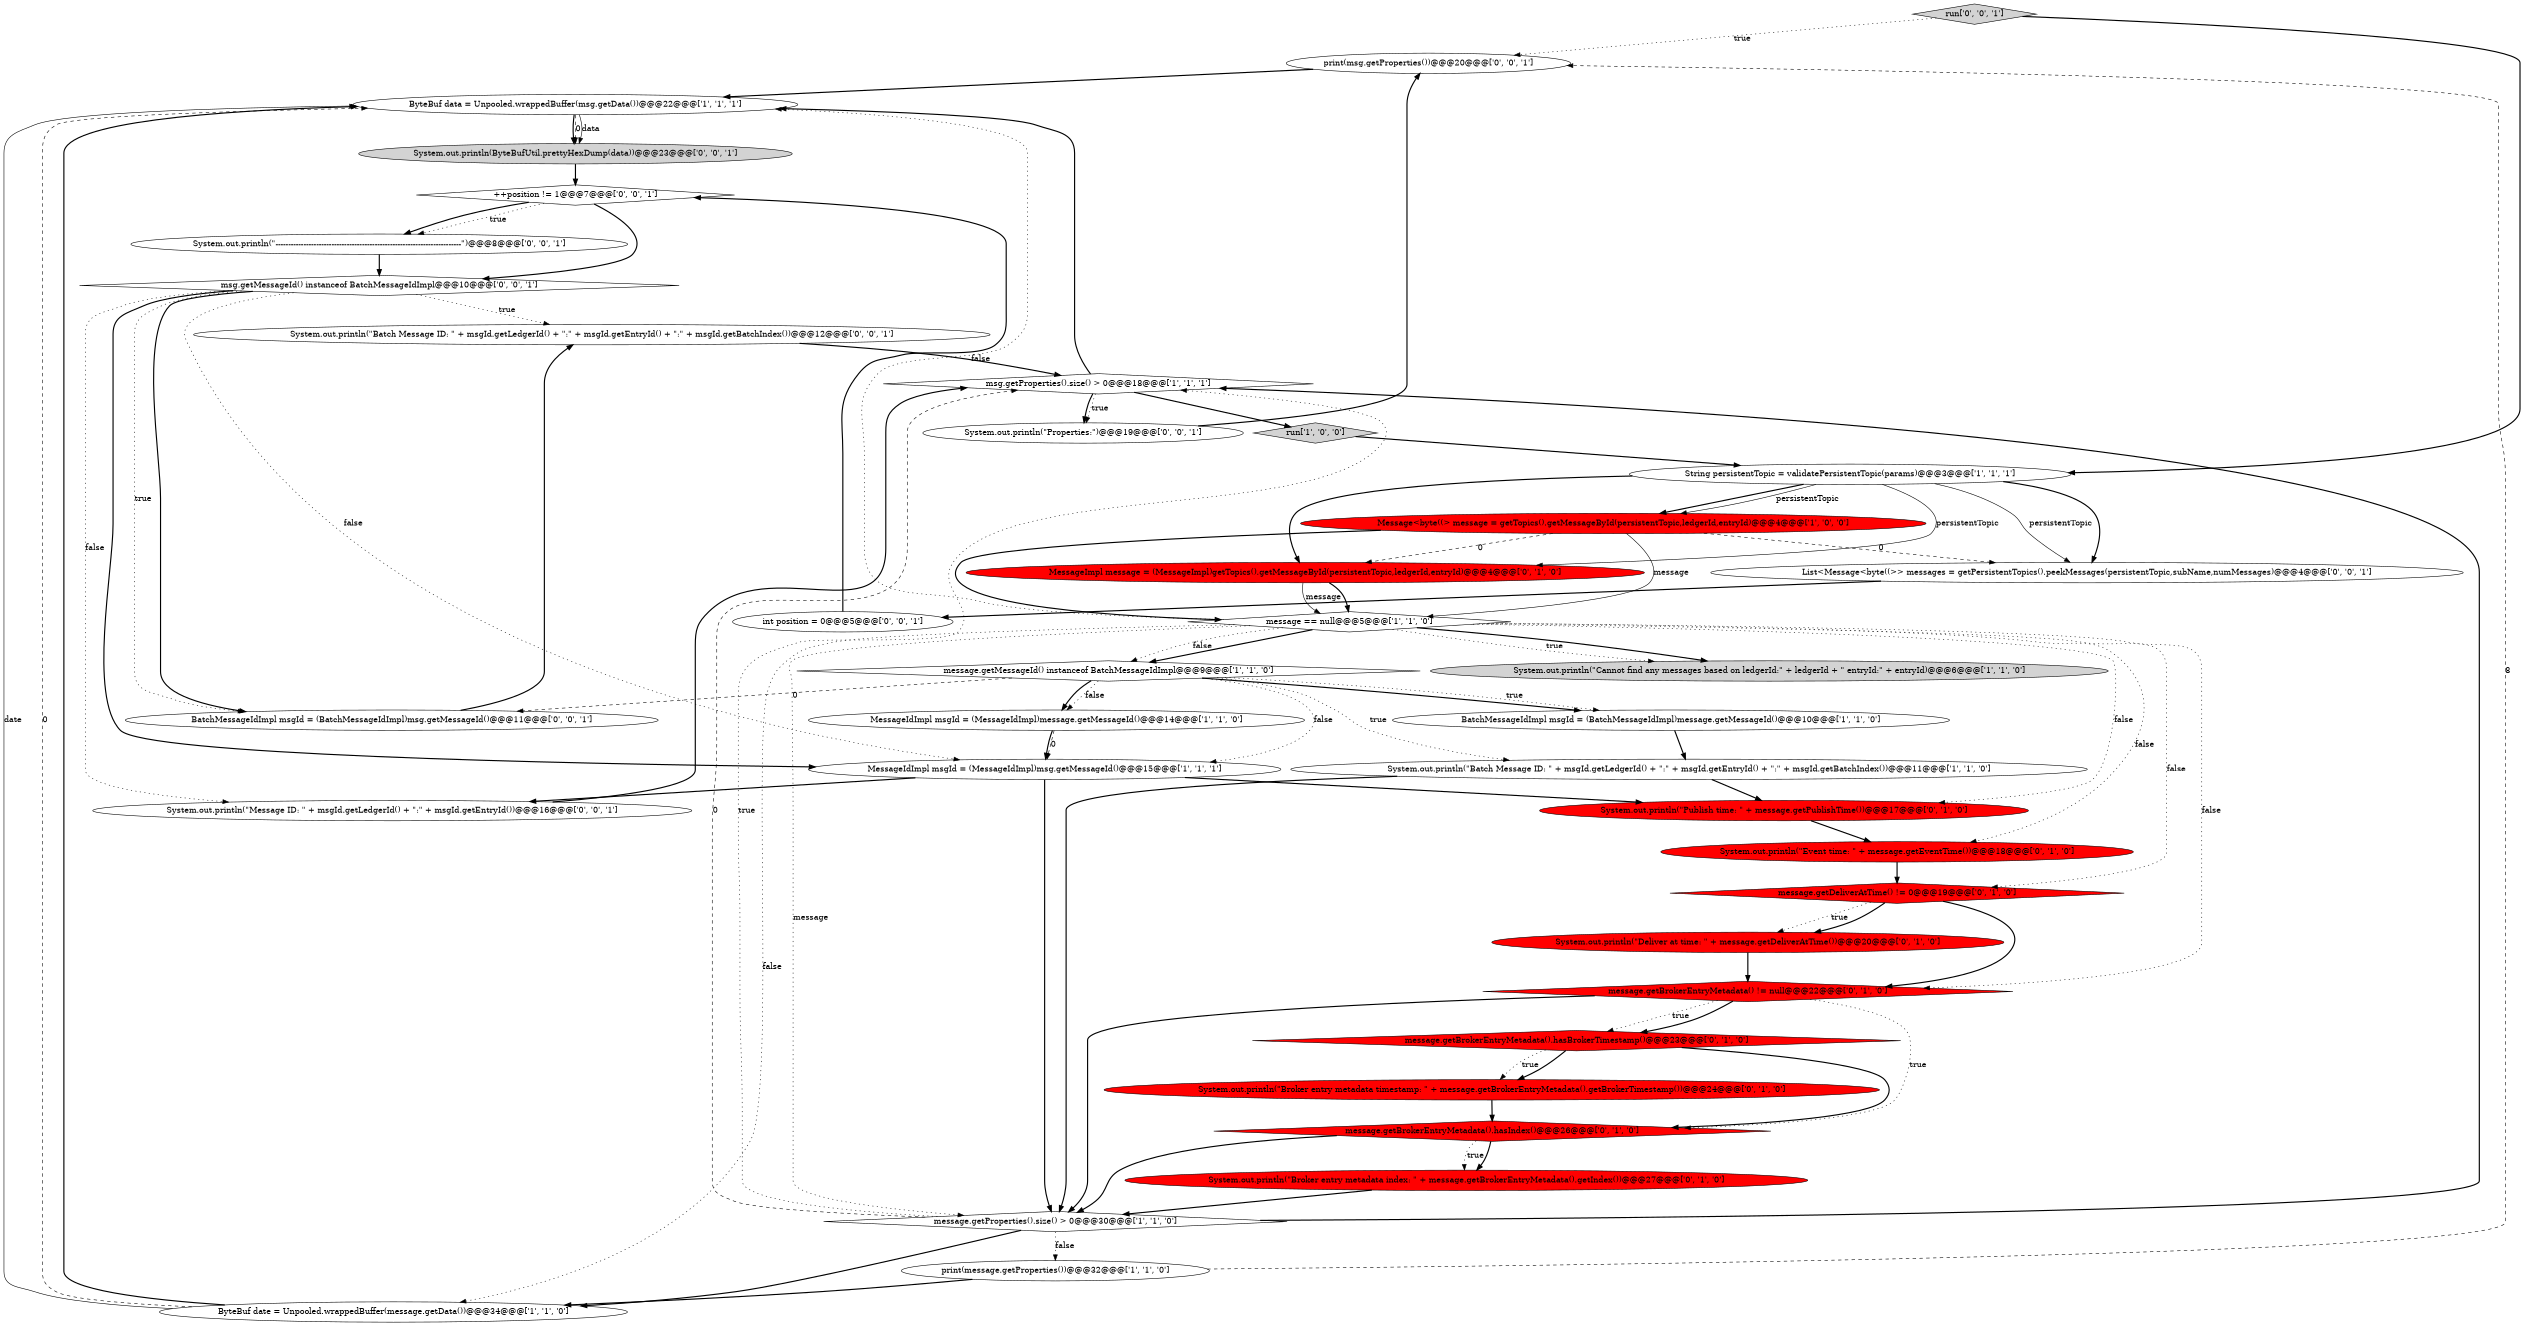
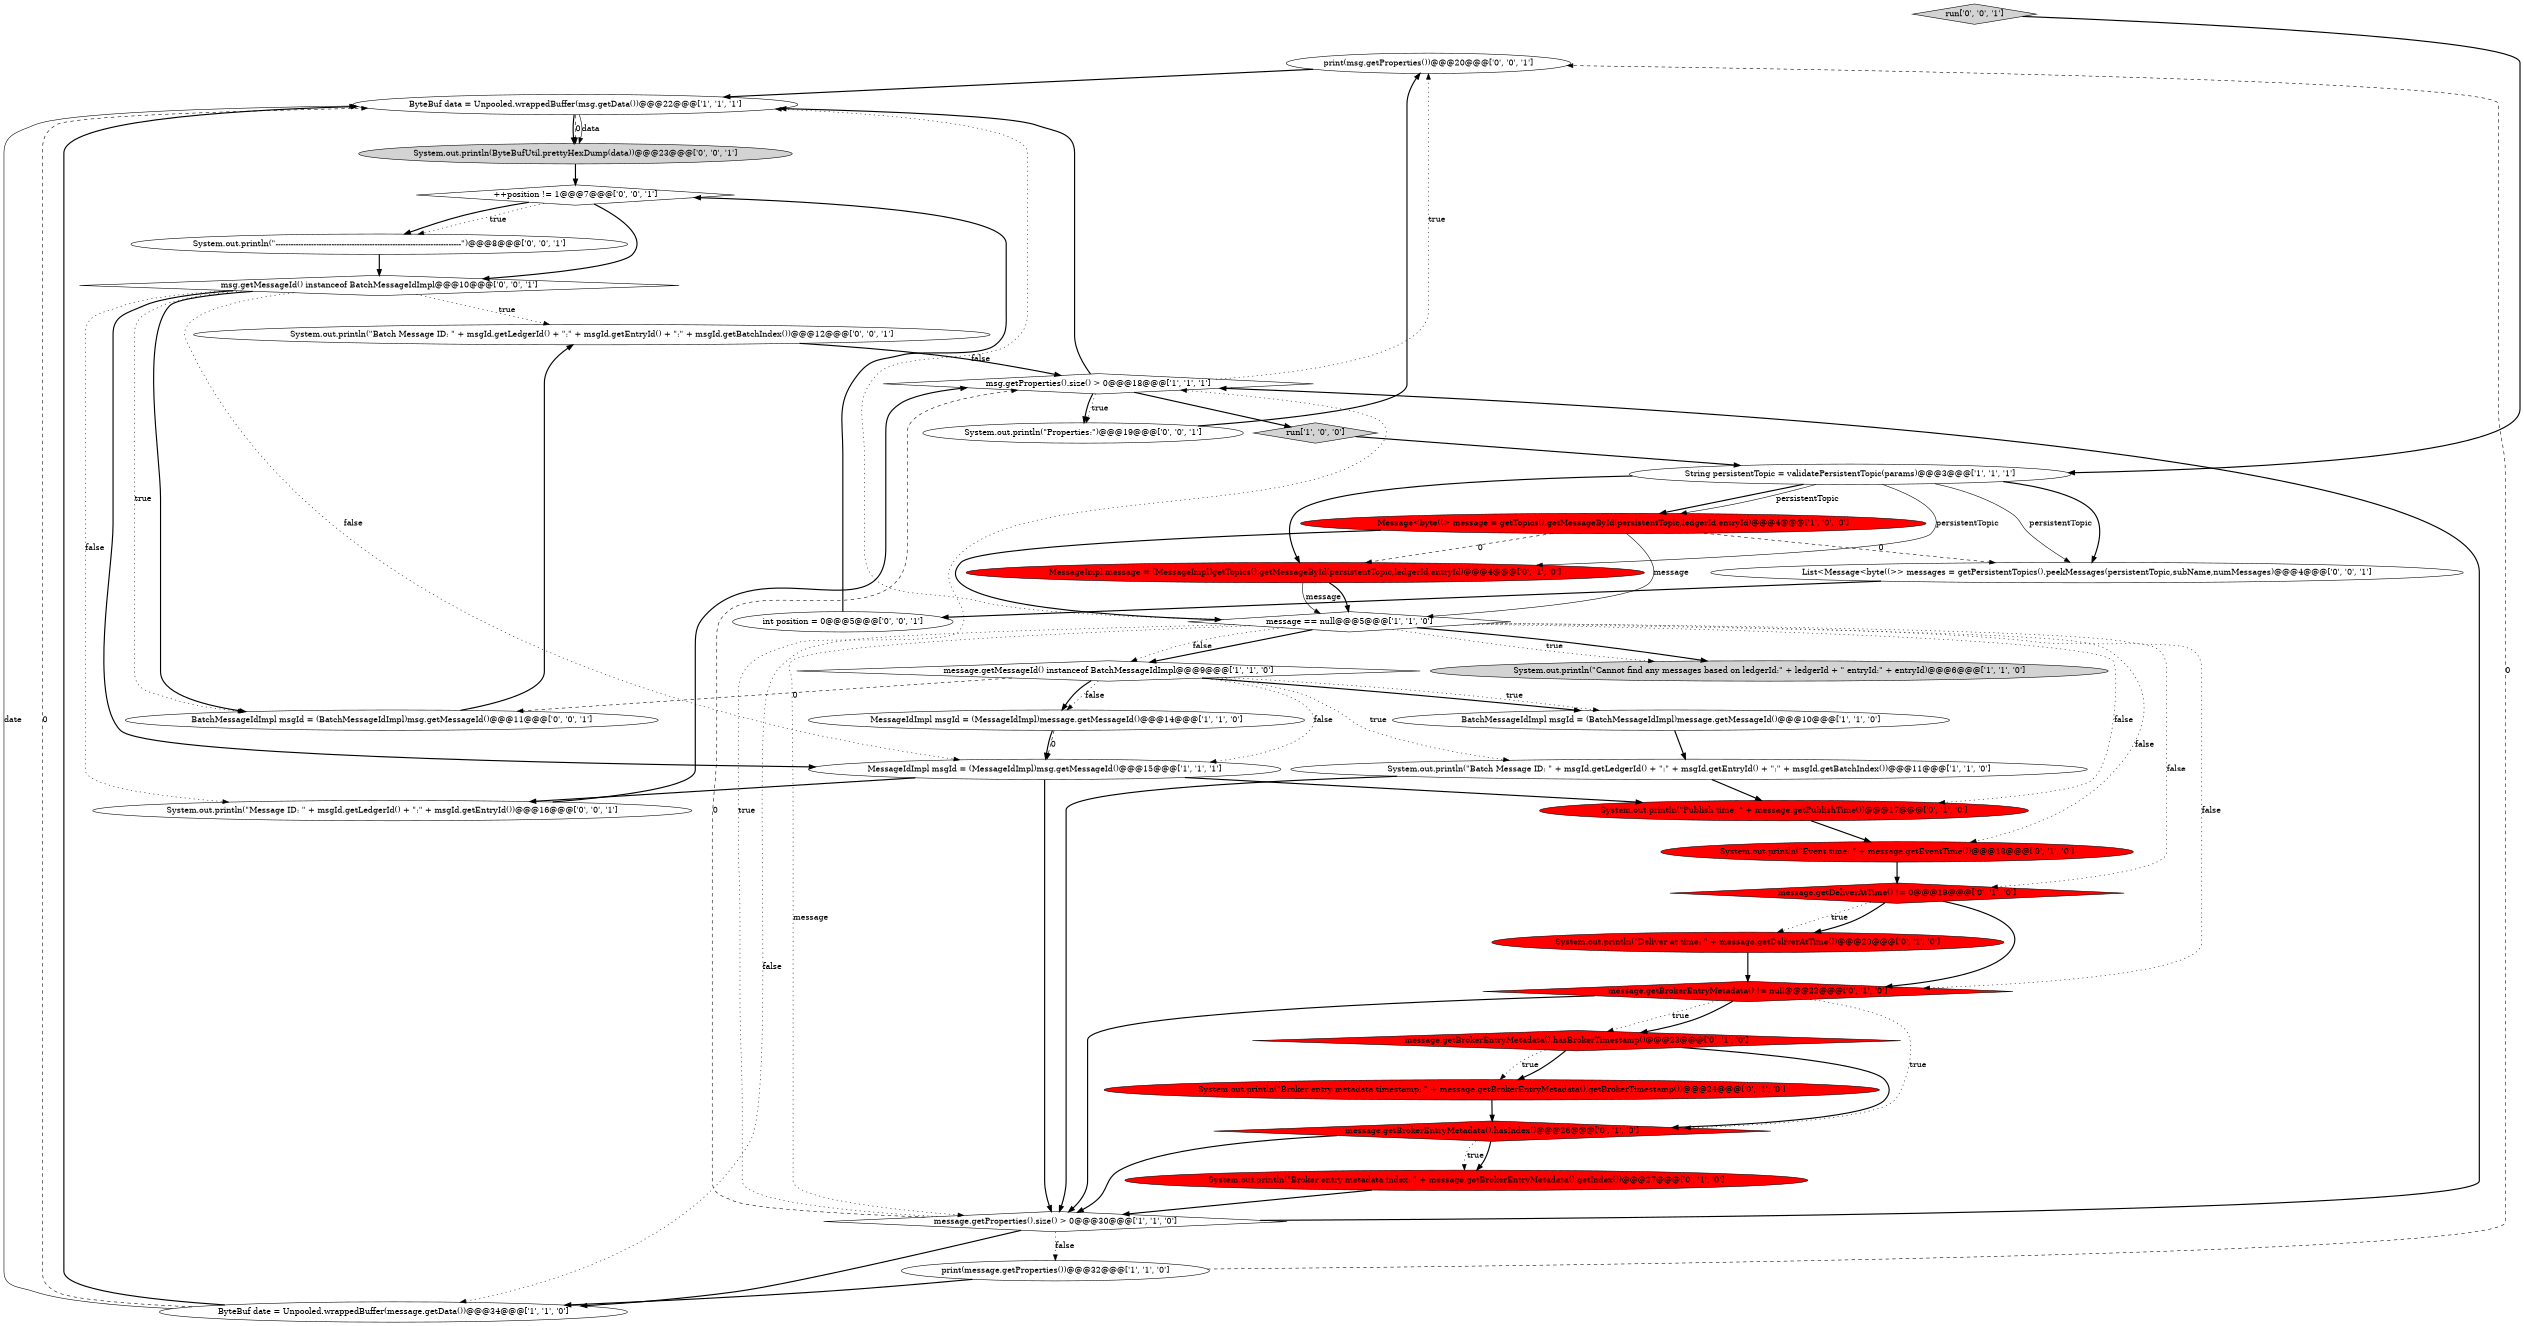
(1728, 36) -> (1428, 312)
(2508, 671) -> (2508, 671)
